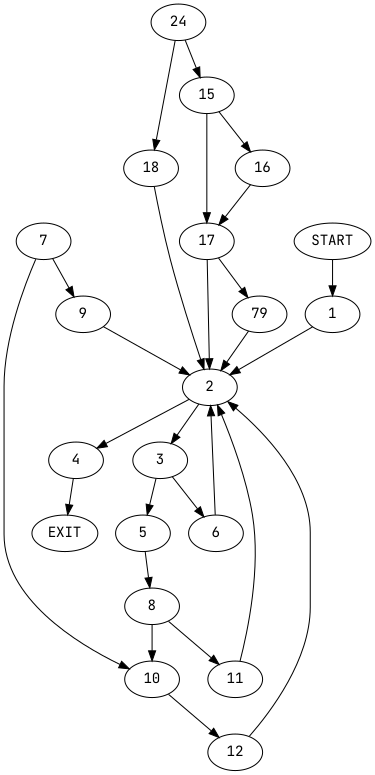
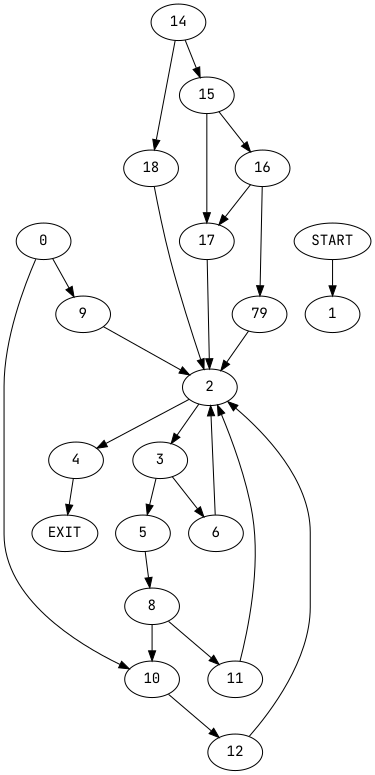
(178, 22) -> (178, 22)
(44, 241) -> (44, 241)
(230, 274) -> (261, 236)
(276, 348) -> none
